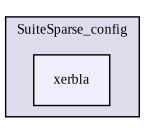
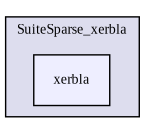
(72, 30) -> (72, 30)
